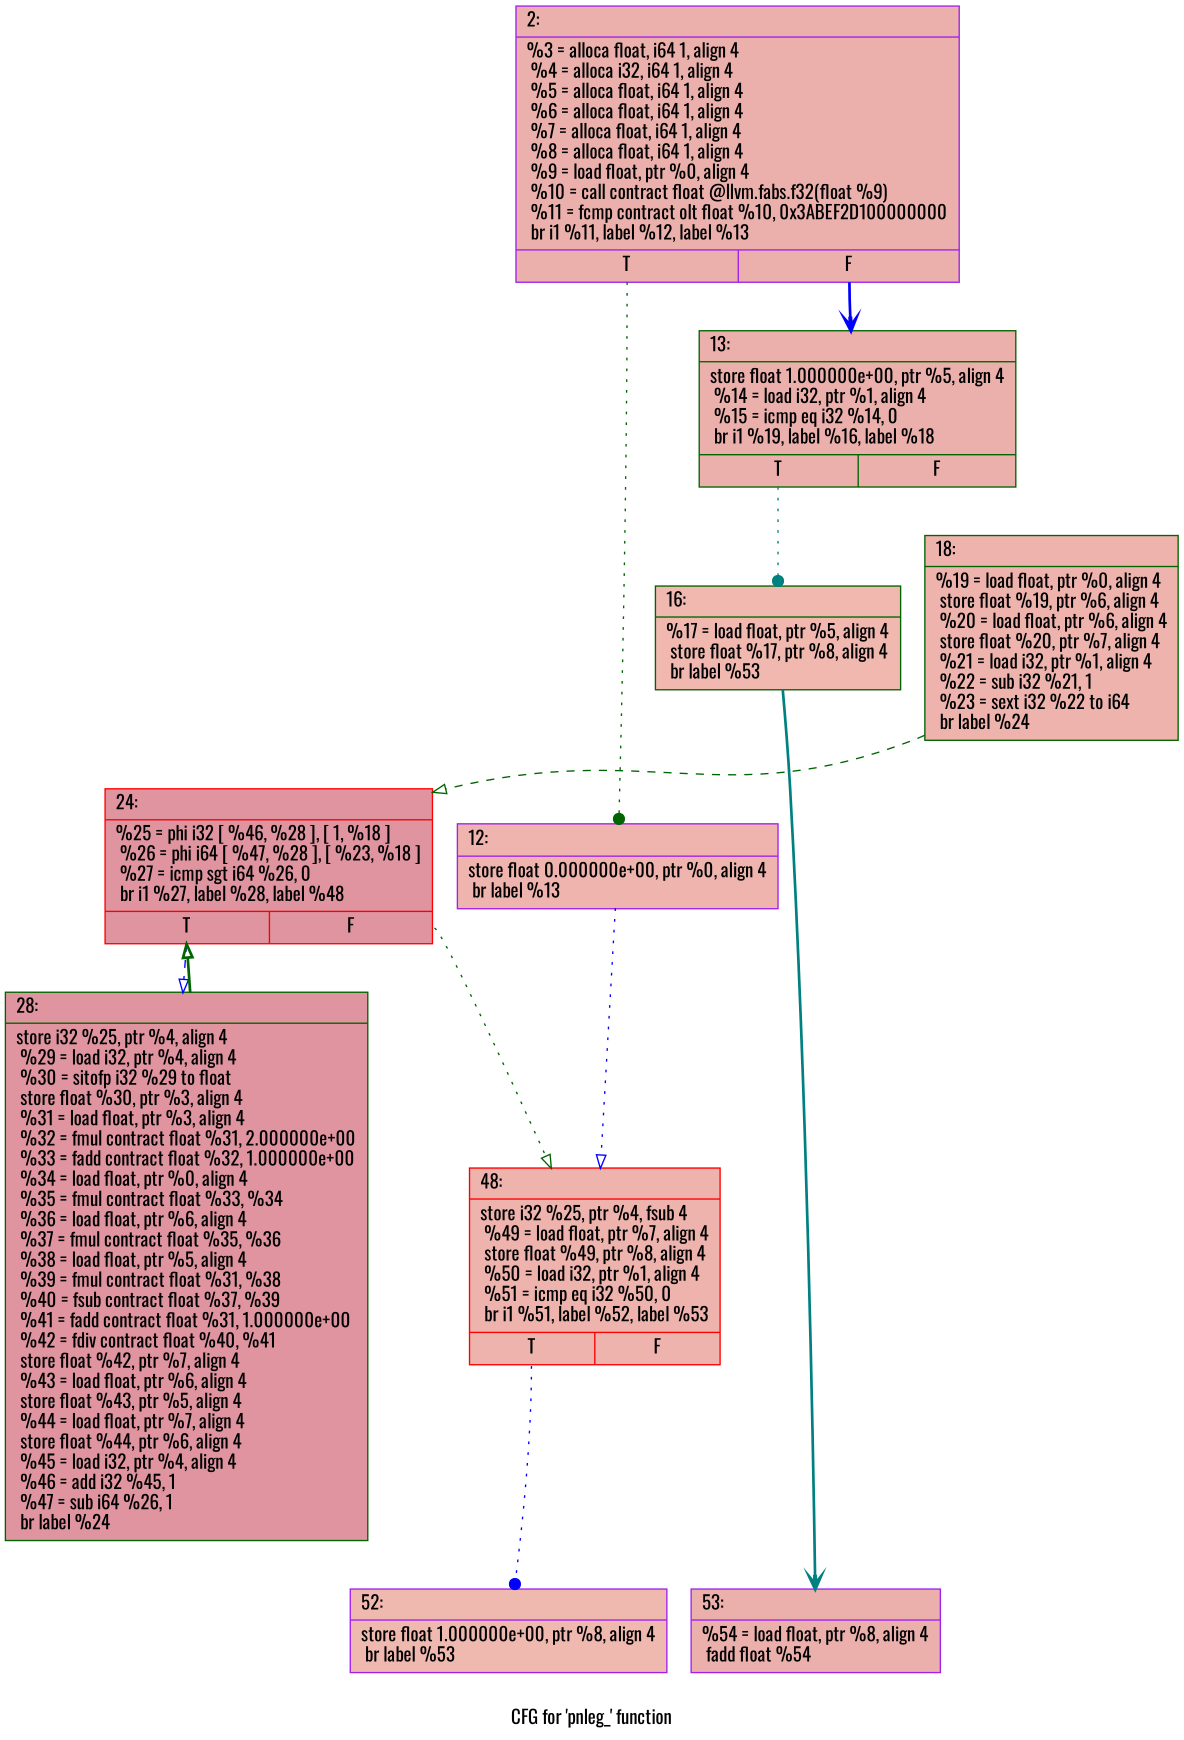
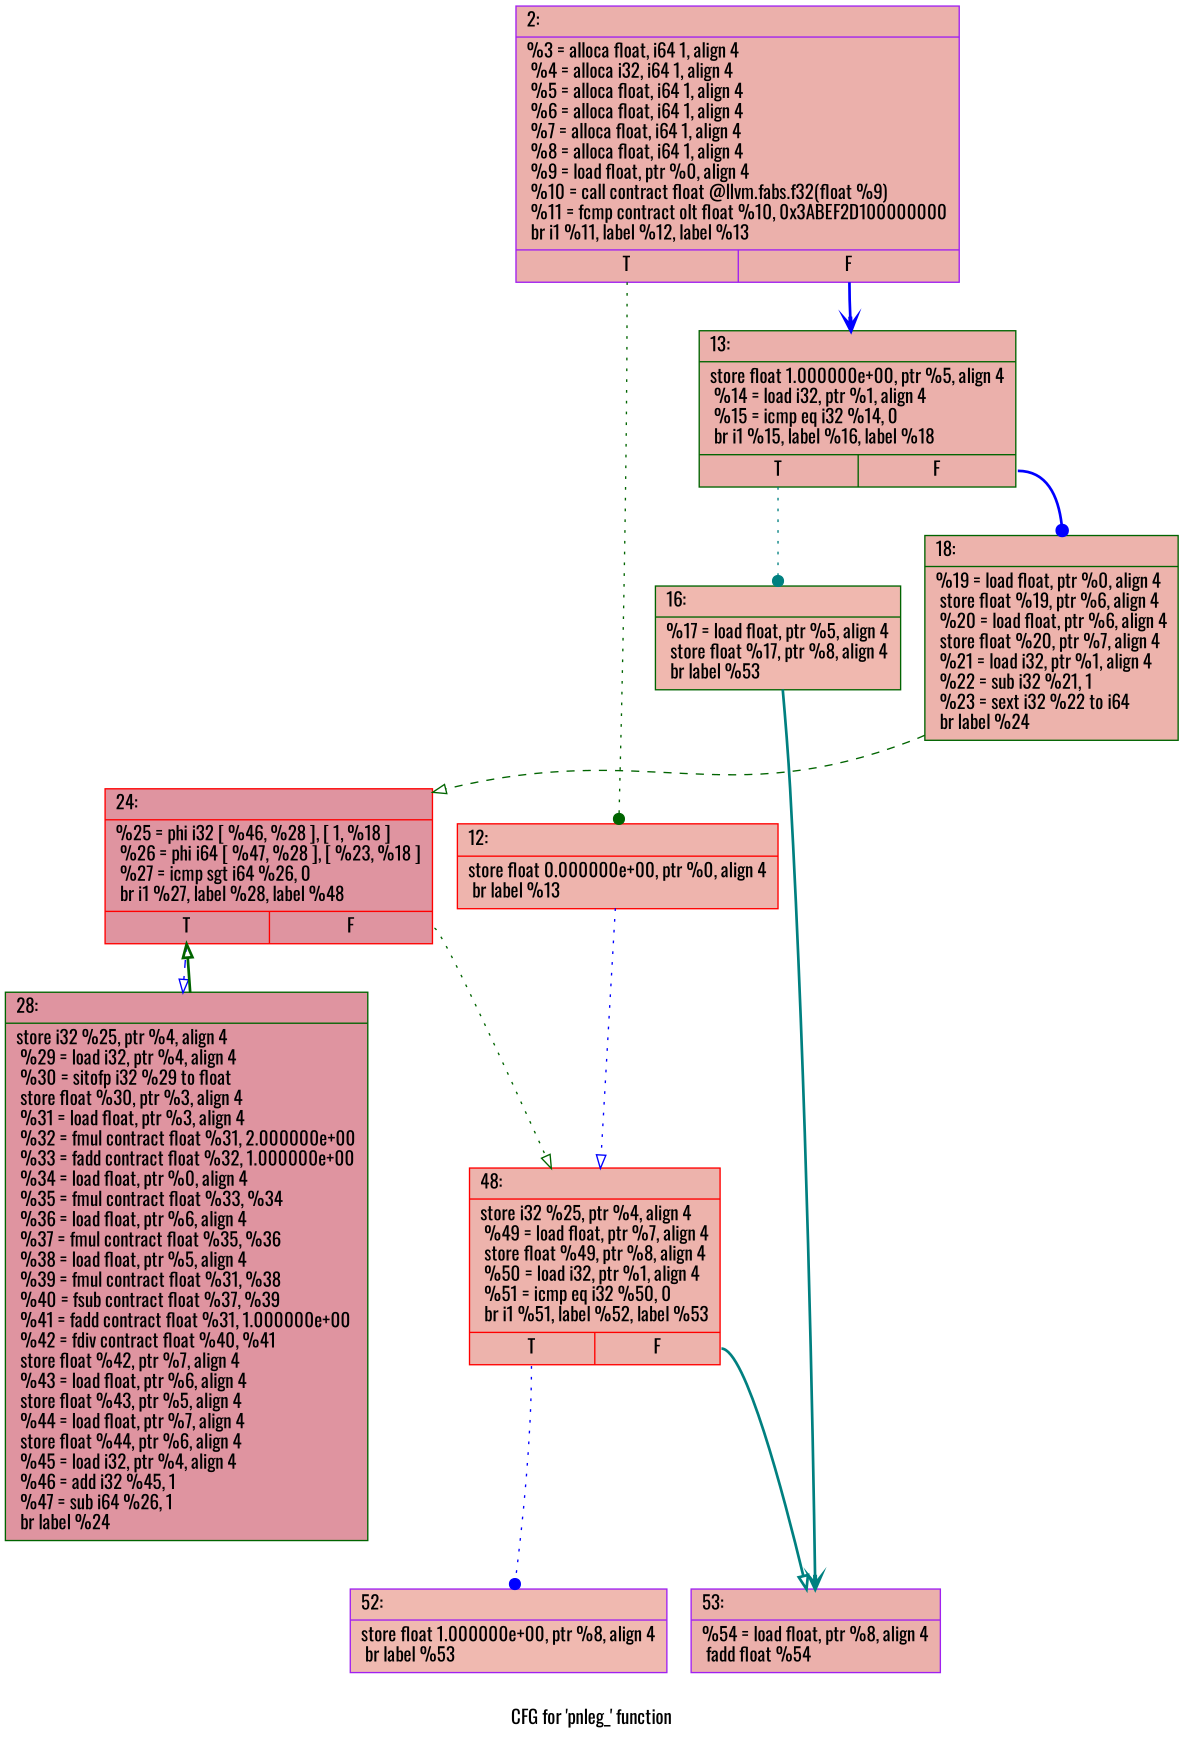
(822, 438) -> (822, 438)
none -> (1050, 488)
(618, 866) -> (618, 866)
(584, 1215) -> (586, 1215)
none -> (772, 1458)
